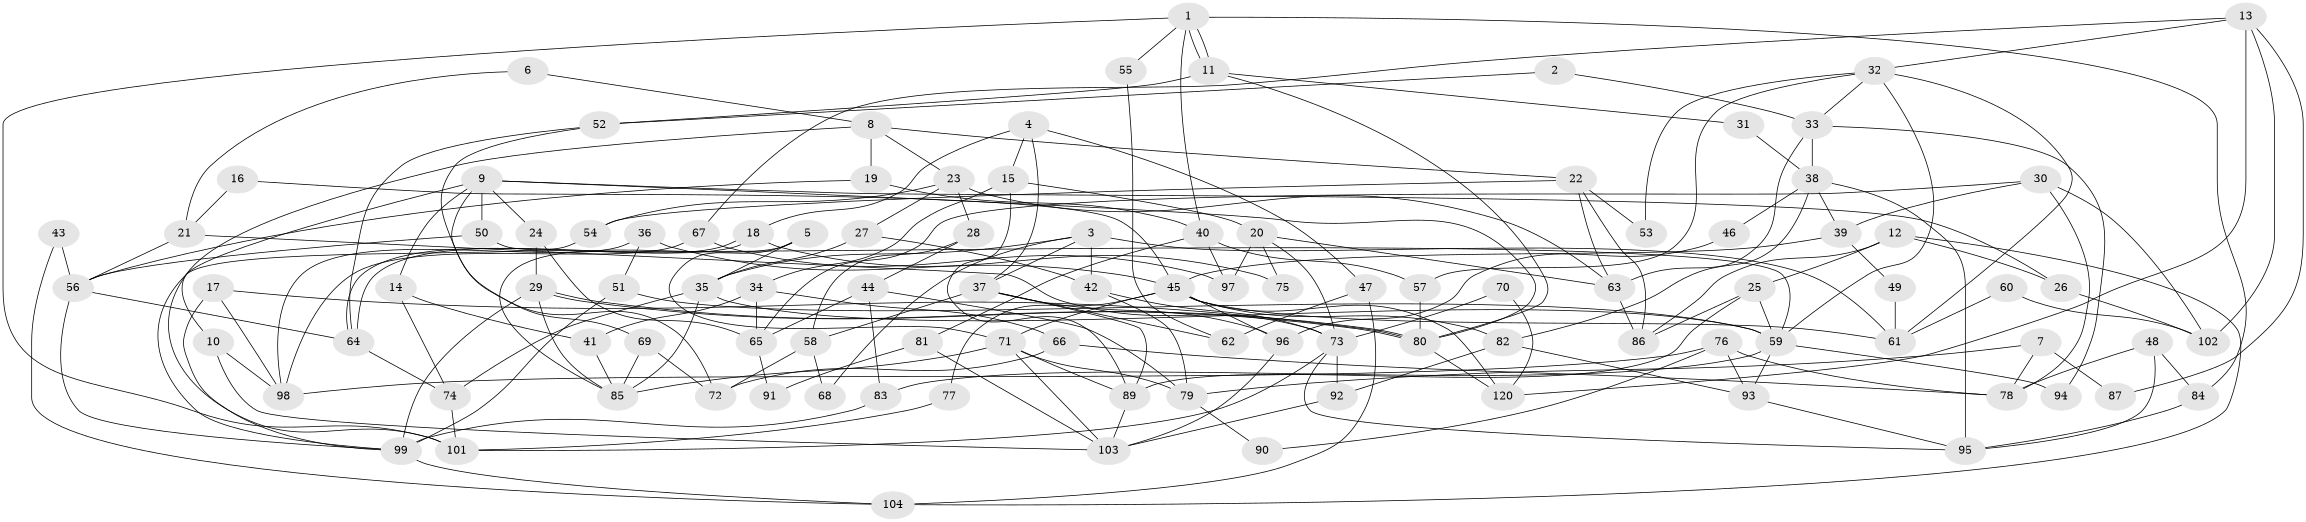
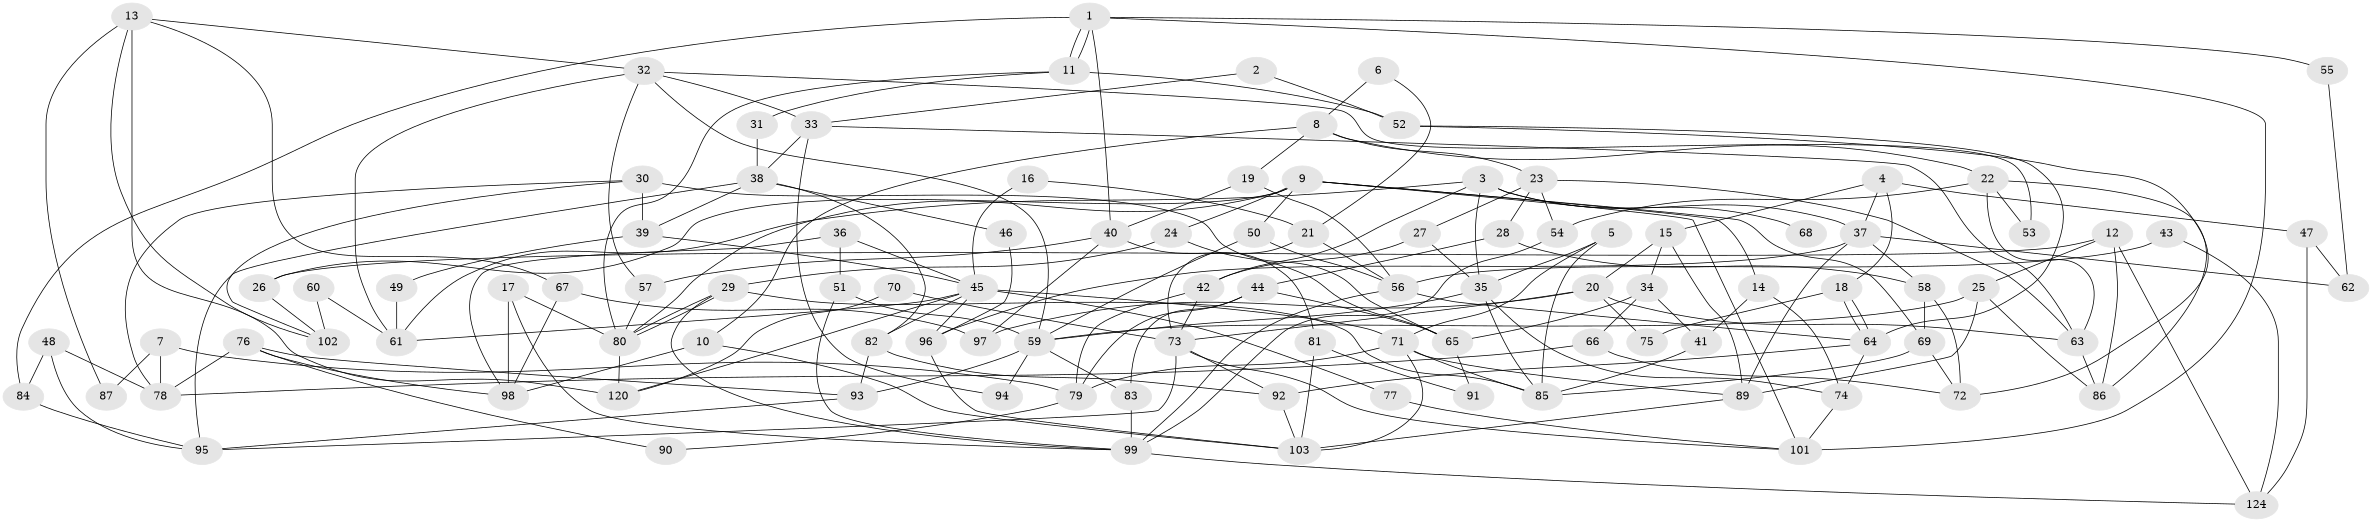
(817, 365) -> (1925, 315)
none -> (1574, 366)
(893, 505) -> (2256, 505)
